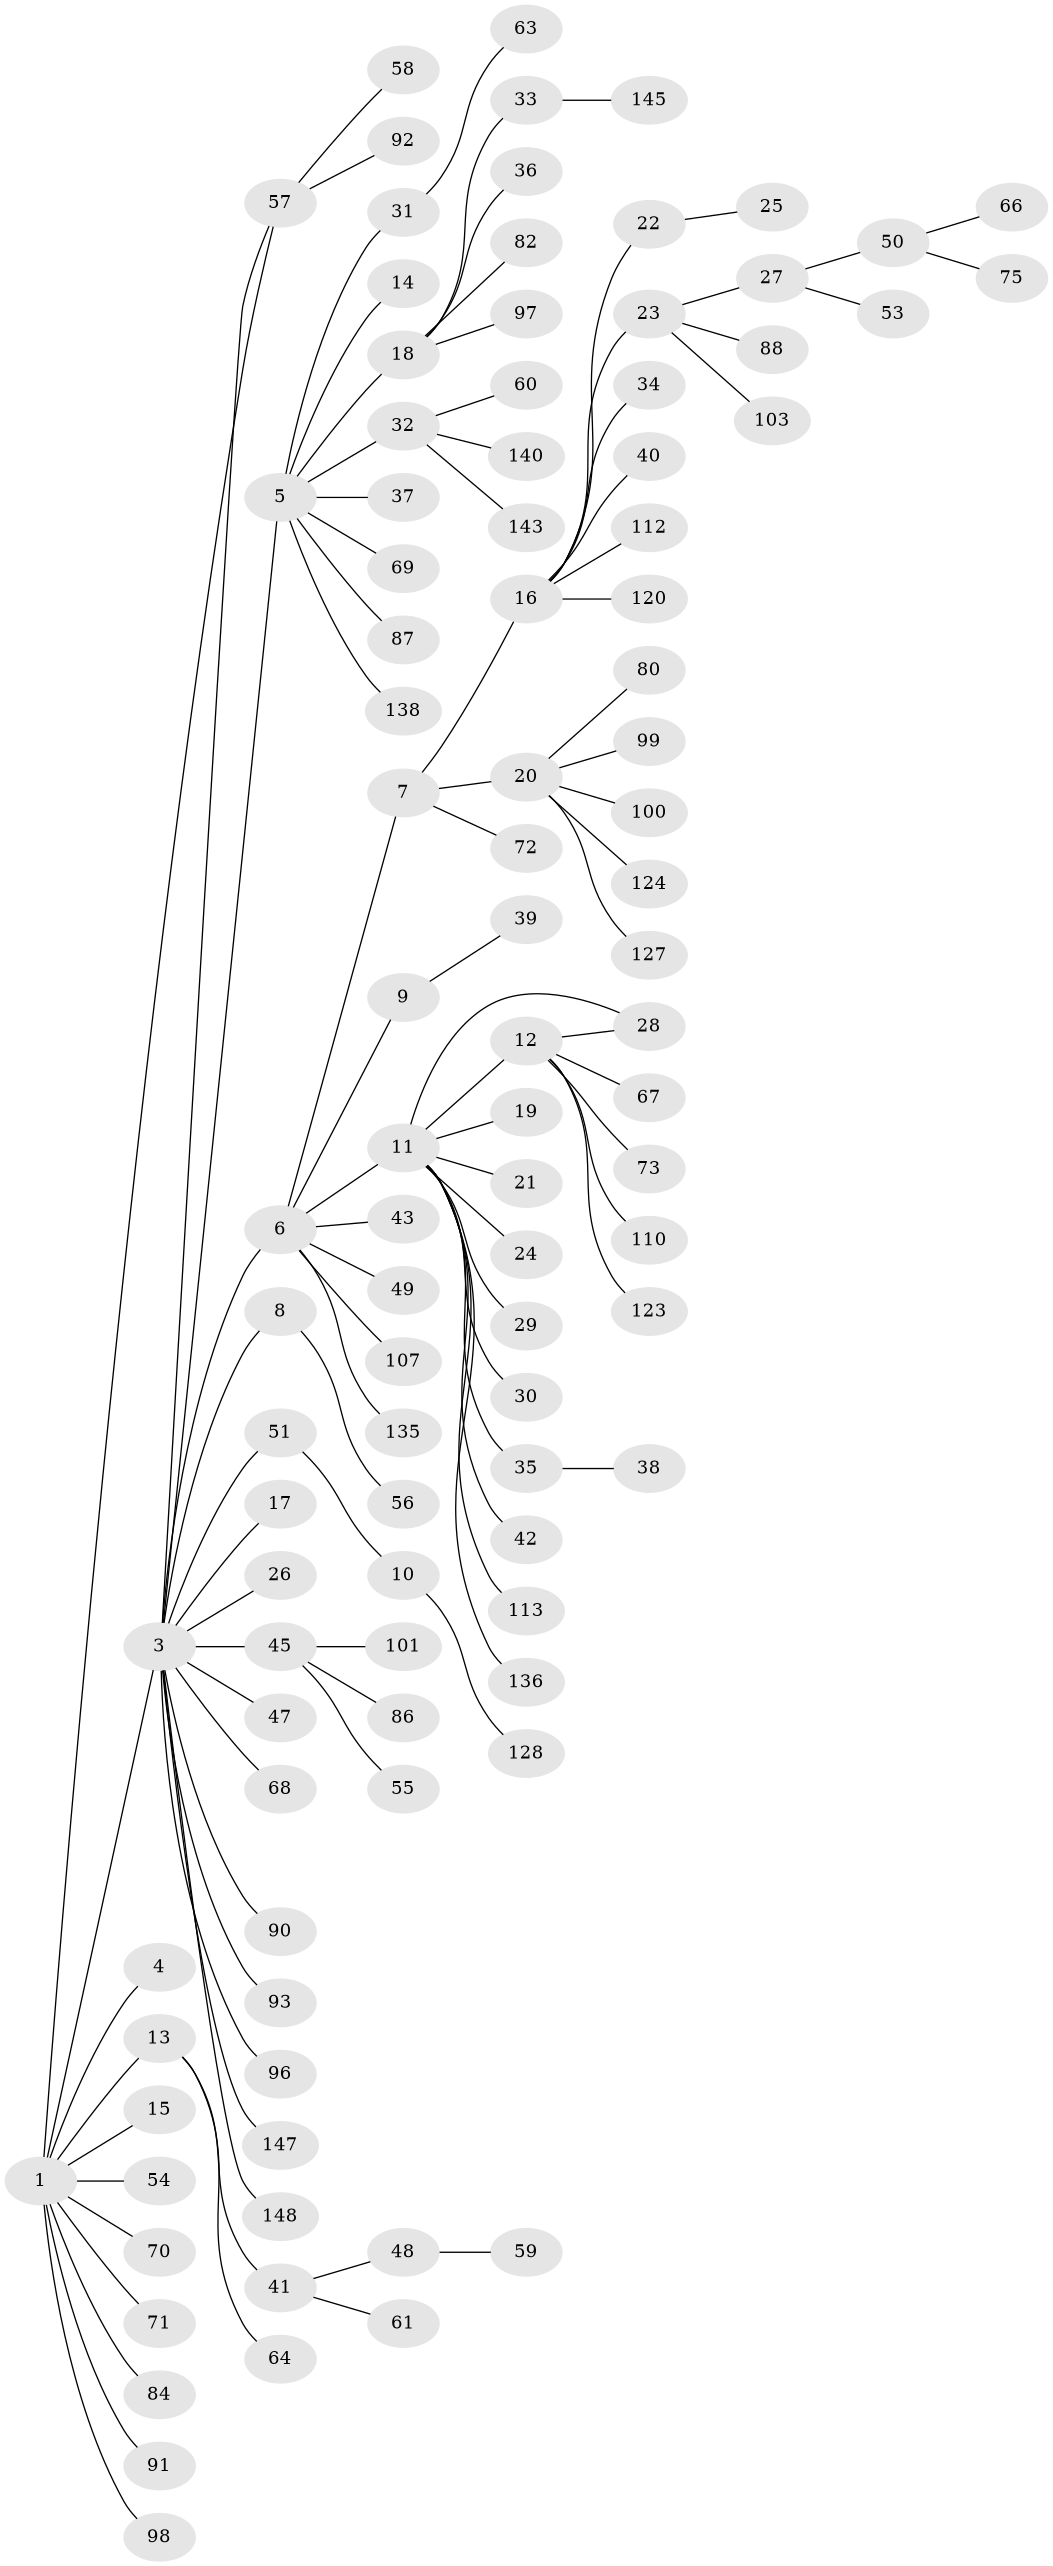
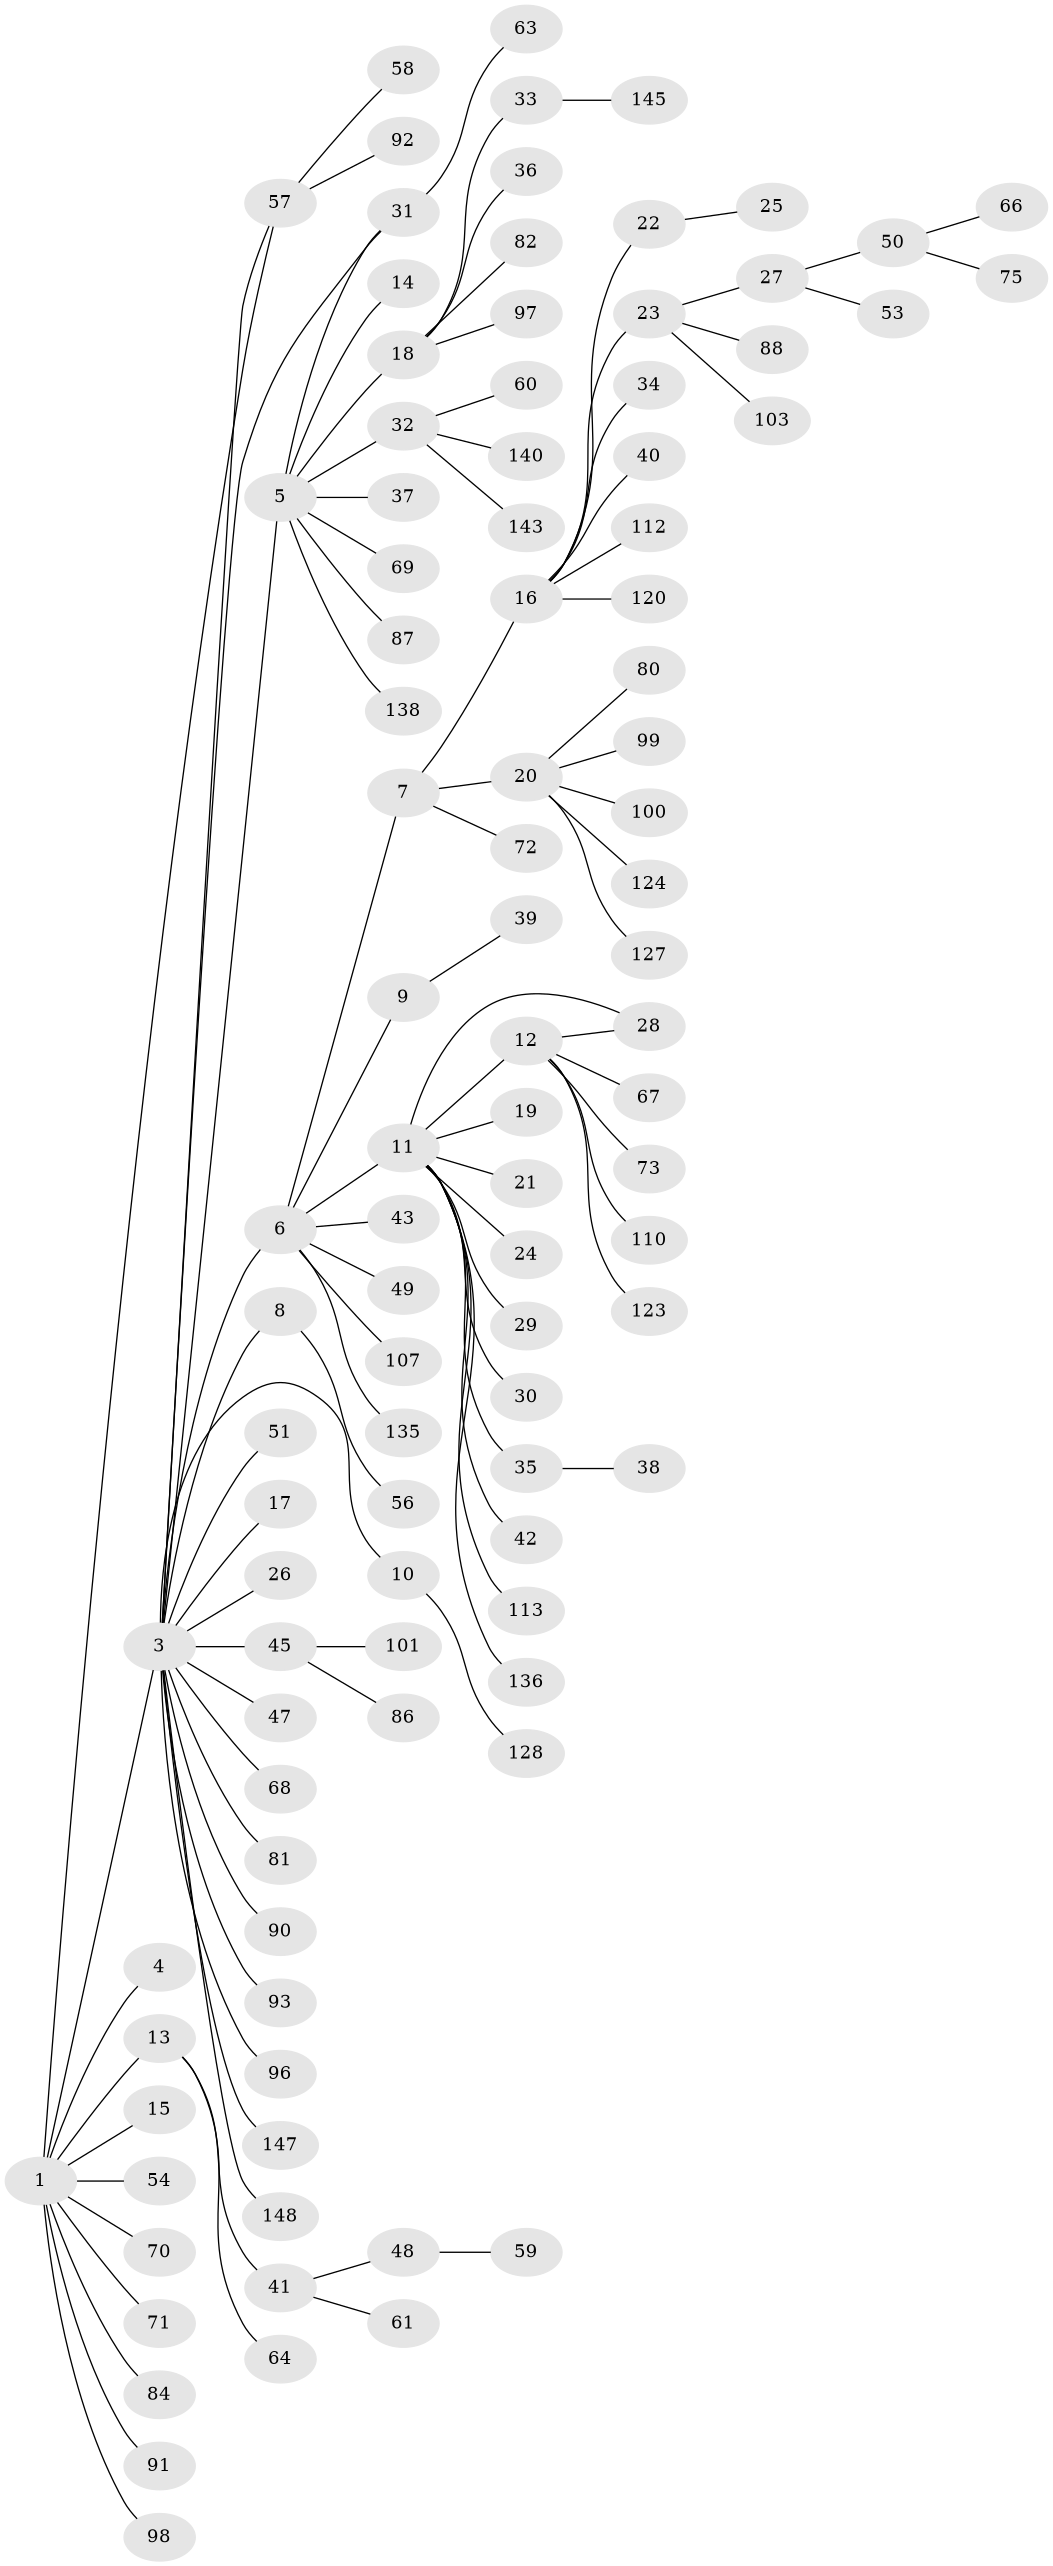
none -> (206, 906)
(342, 1504) -> (248, 1394)
(403, 1789) -> none
none -> (281, 1860)
